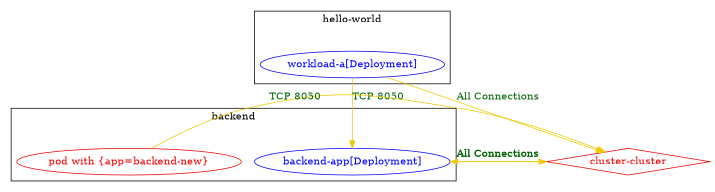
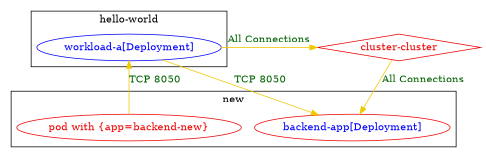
(374, 96) -> (129, 96)
(234, 117) -> (234, 100)
(352, 162) -> (352, 128)
(495, 162) -> none
